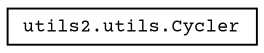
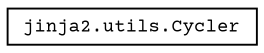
(132, 27) -> (132, 27)
